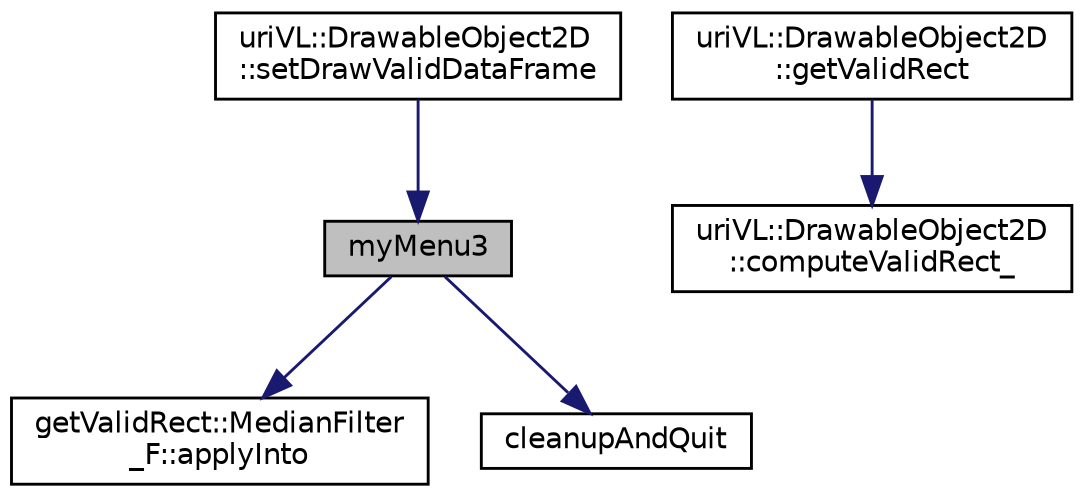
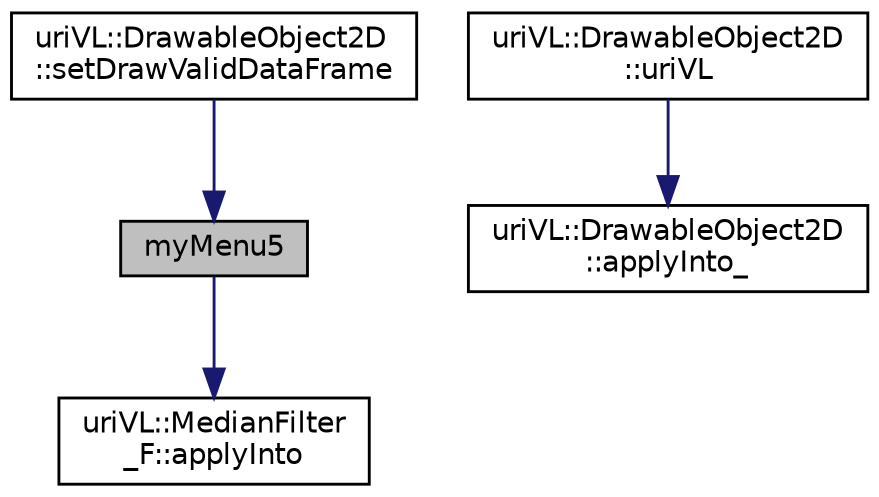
(872, 56) -> (668, 56)
(418, 249) -> (214, 249)
(872, 249) -> (668, 249)
(220, 441) -> (214, 441)
(616, 441) -> none
